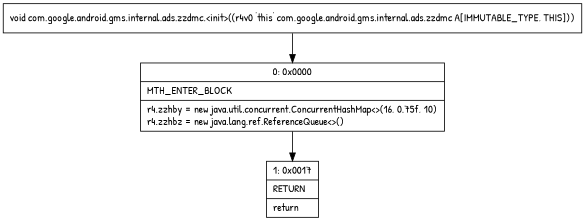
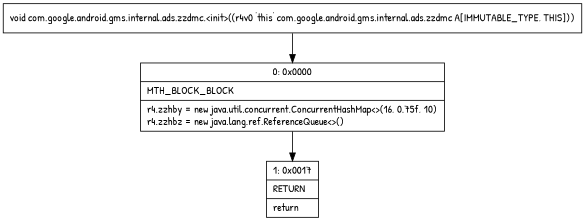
(190, 91) -> (191, 91)
